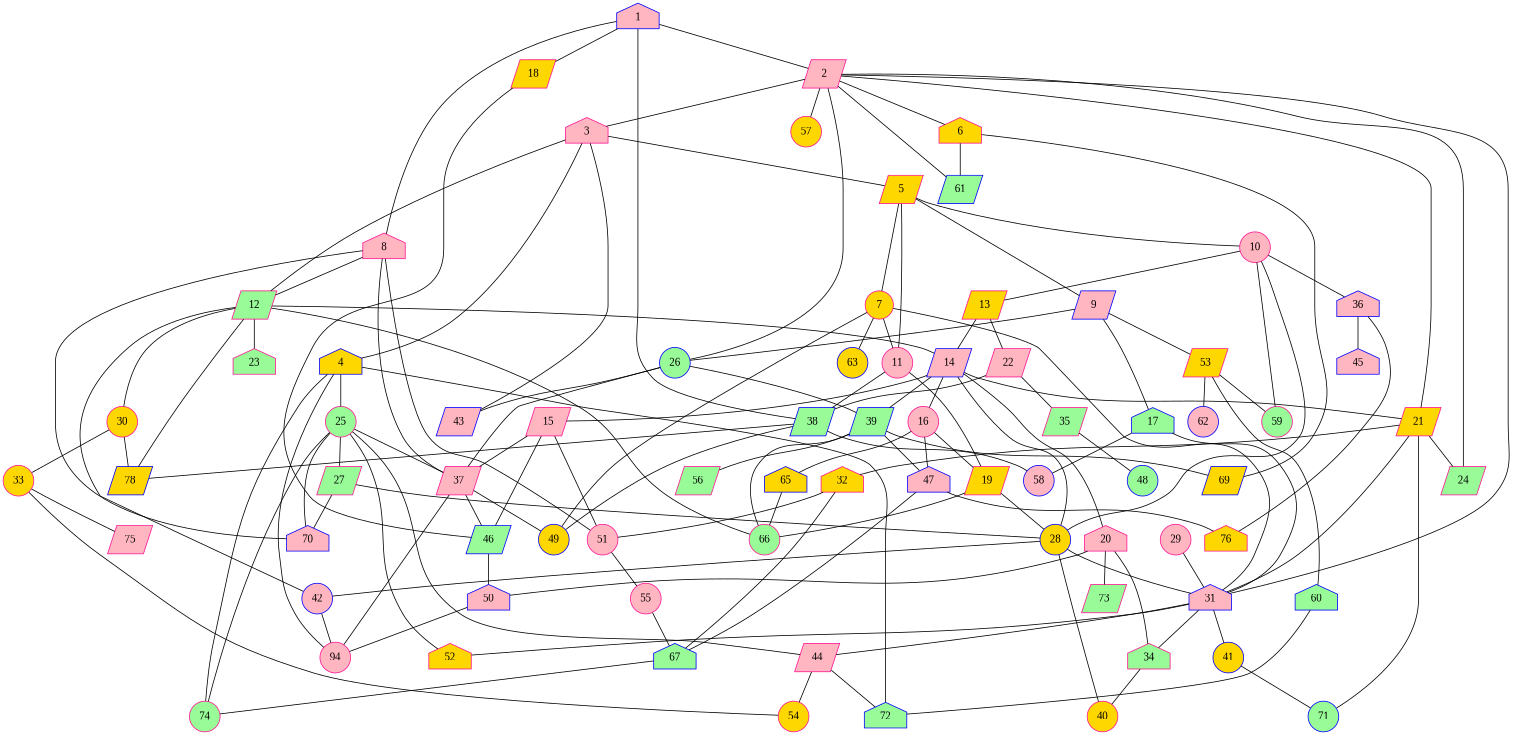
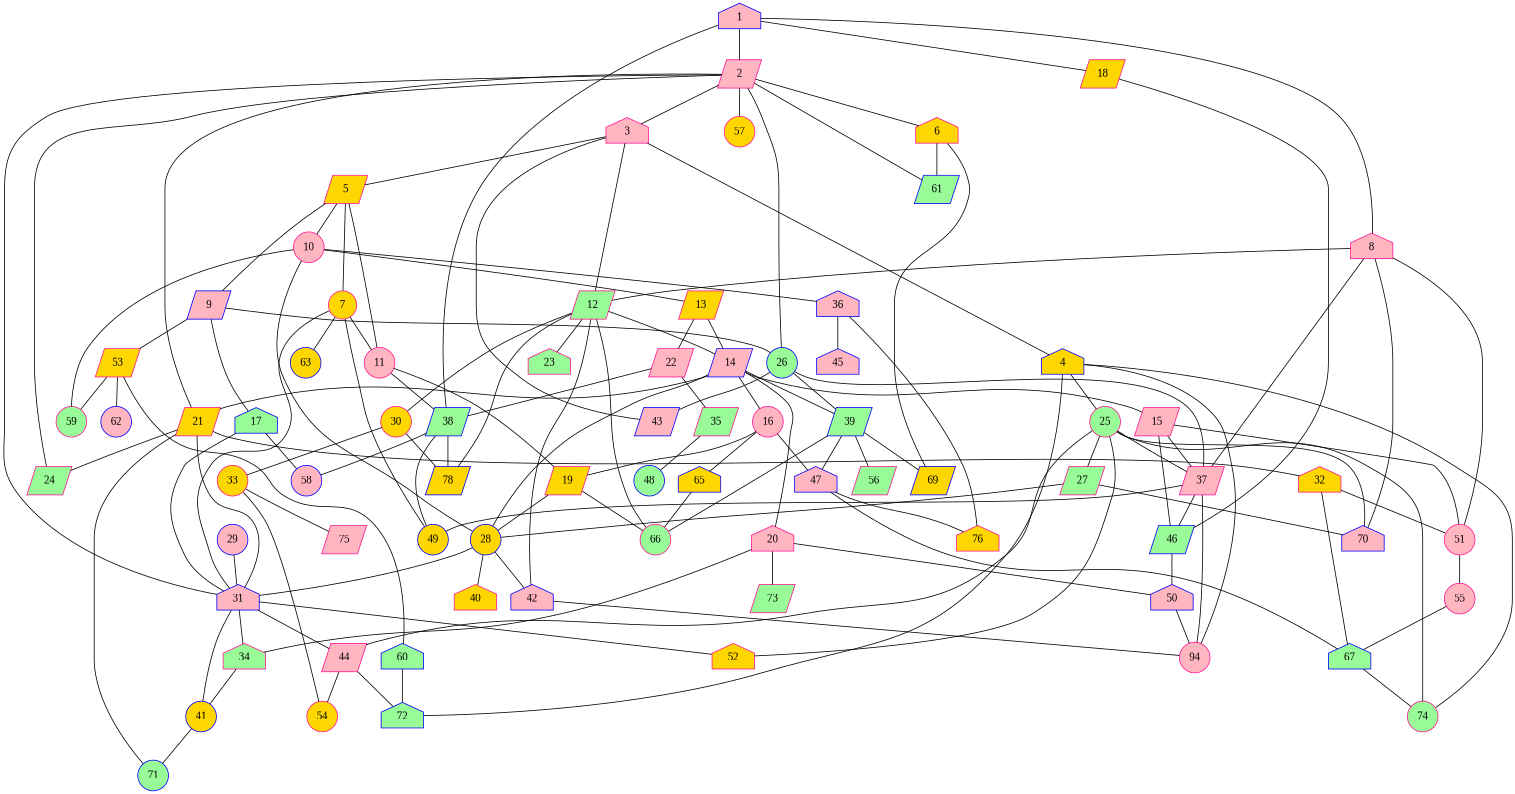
(1176, 540) -> (233, 540)
(317, 599) -> (532, 599)
(1126, 687) -> (223, 686)
(1103, 717) -> (475, 599)
